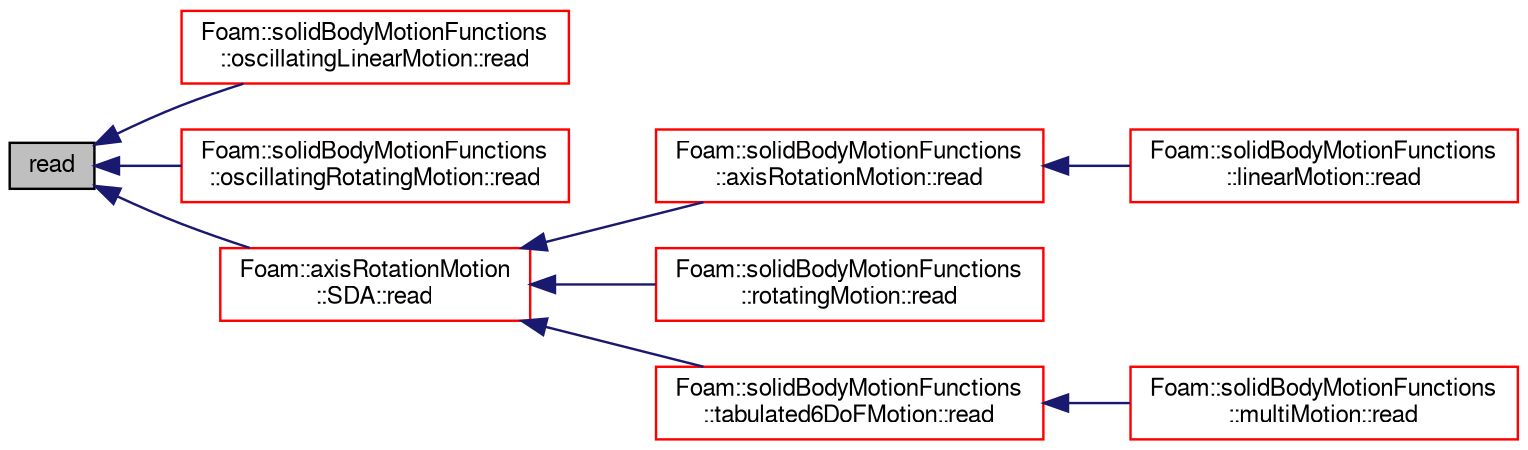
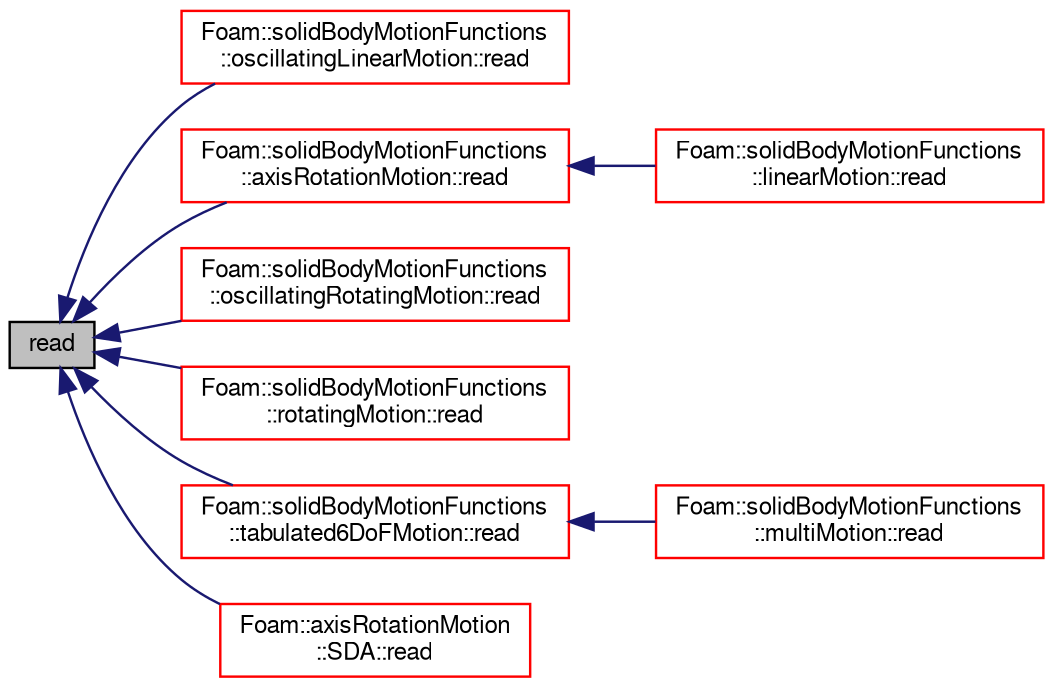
(625, 222) -> (152, 244)
(606, 284) -> (150, 362)
(625, 347) -> (156, 445)
